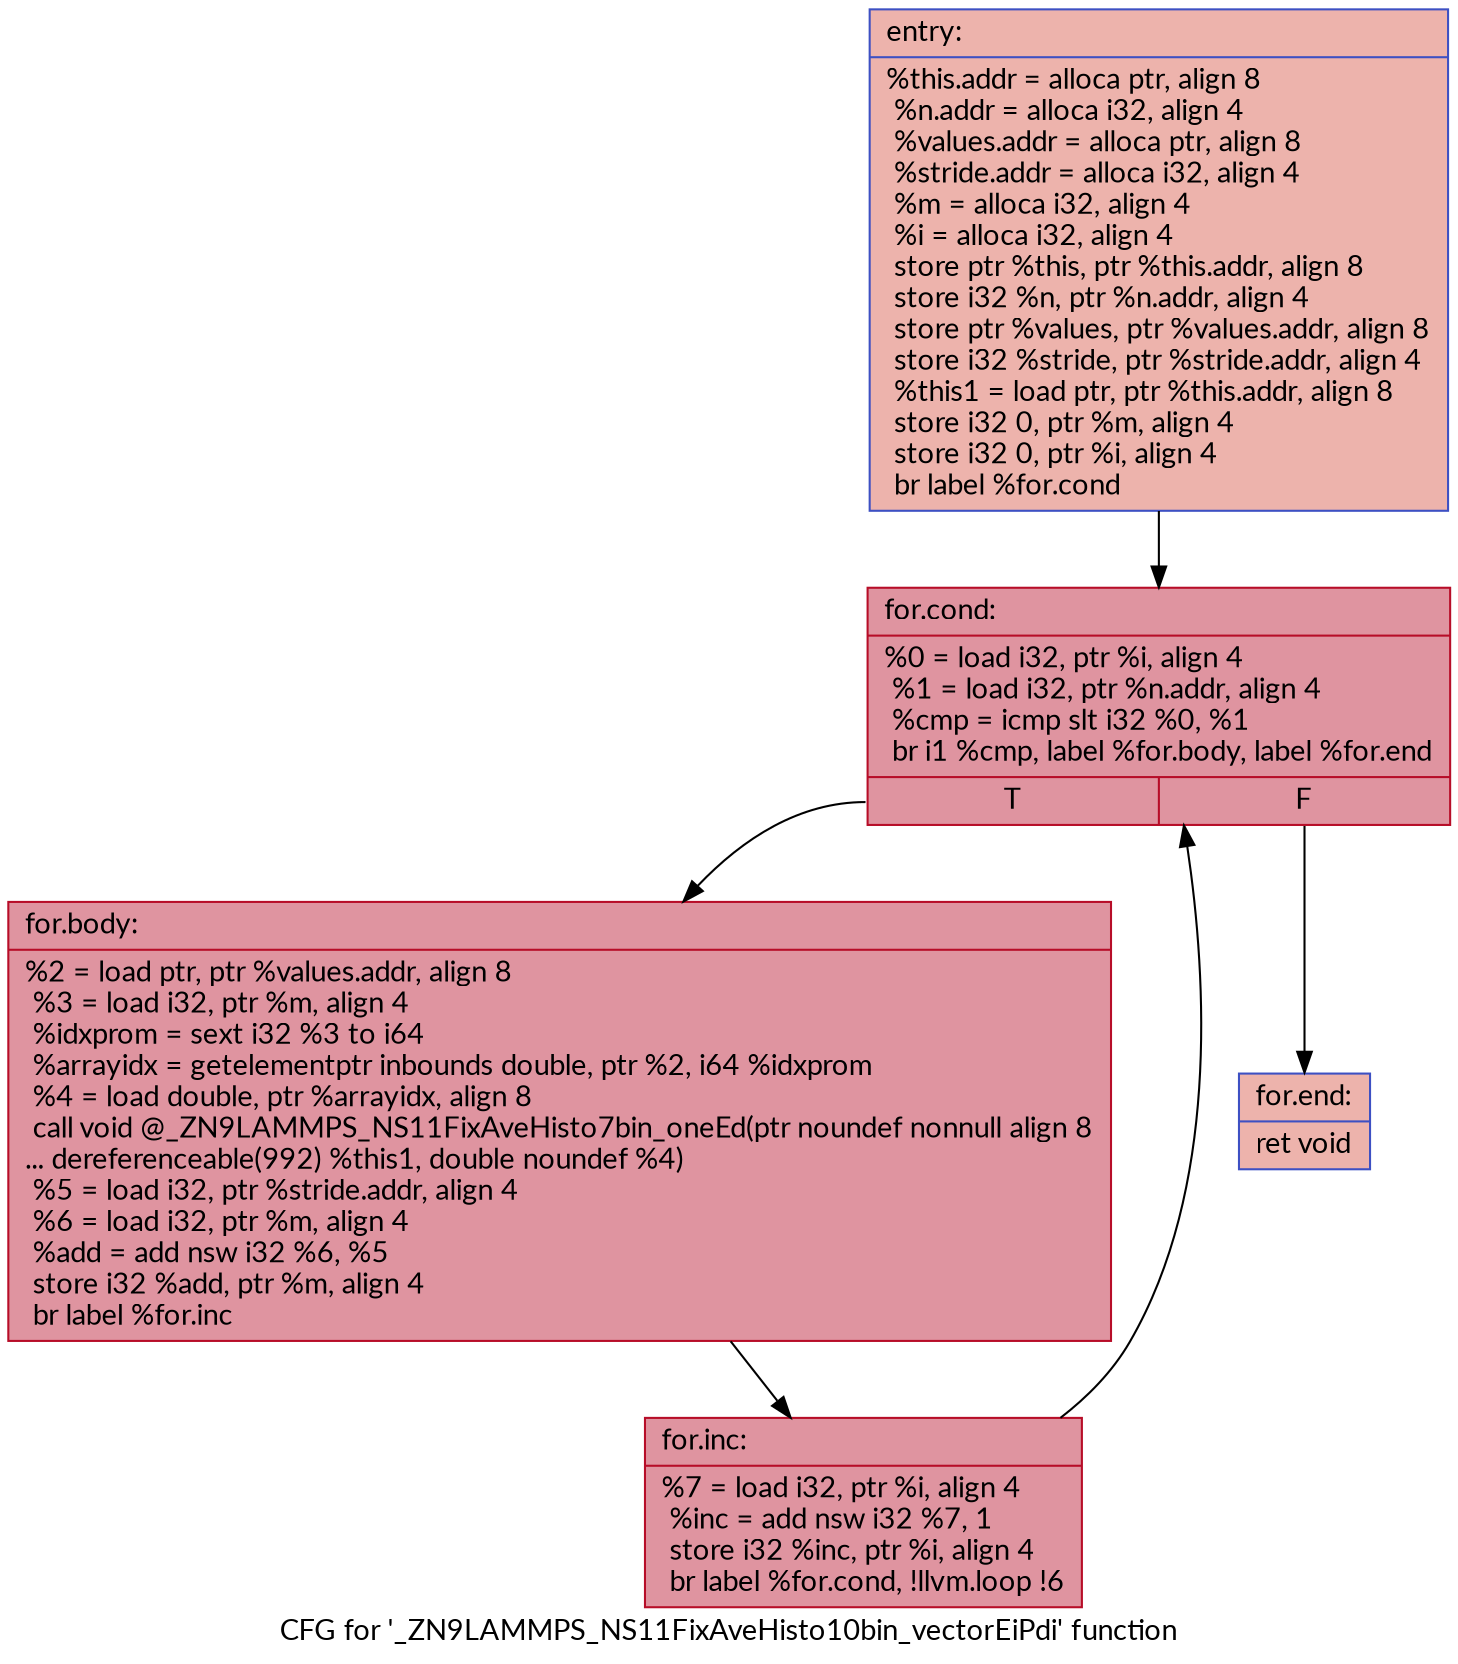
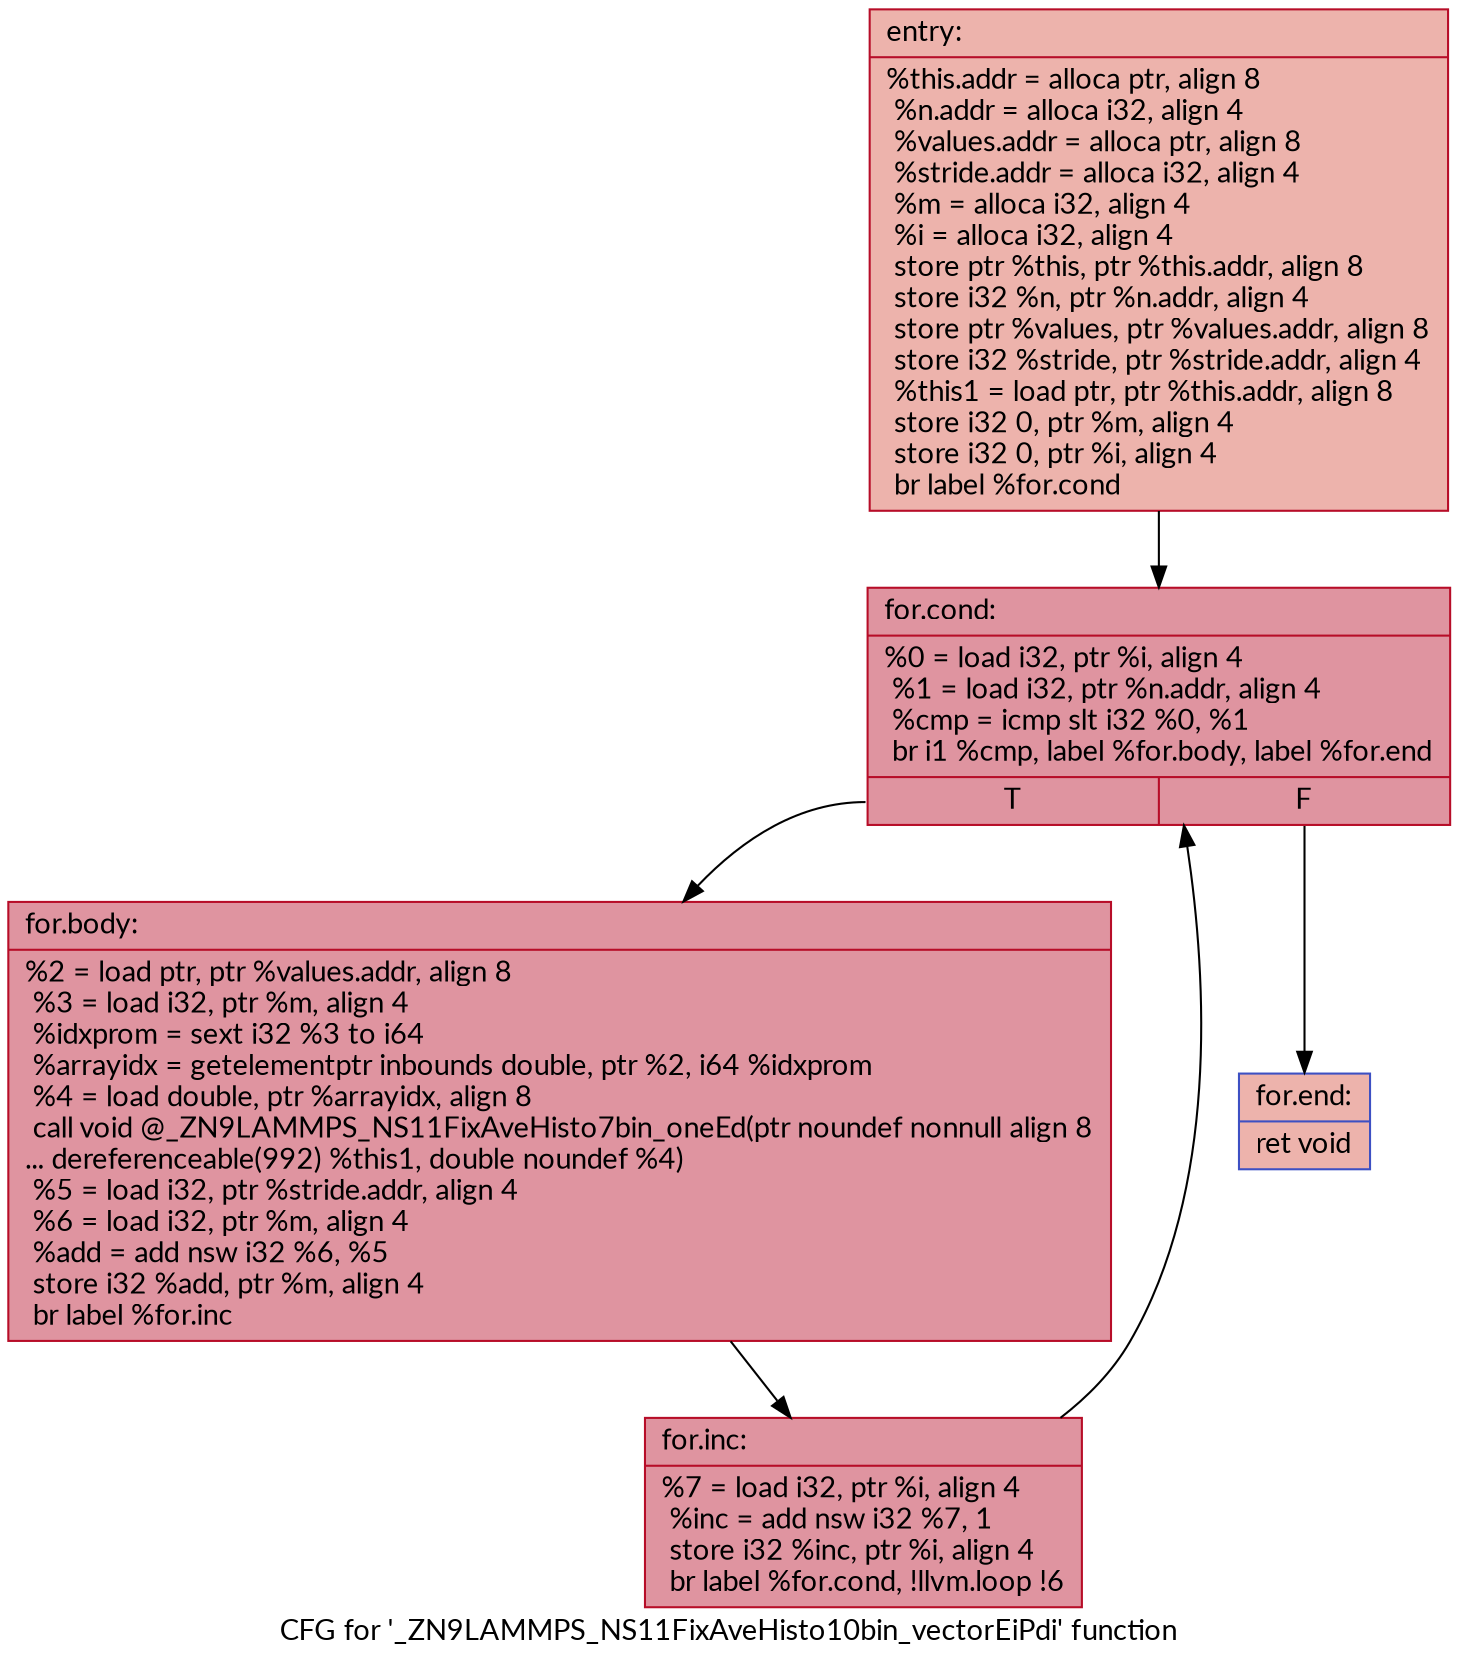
(1159, 260) -> (1159, 260)
